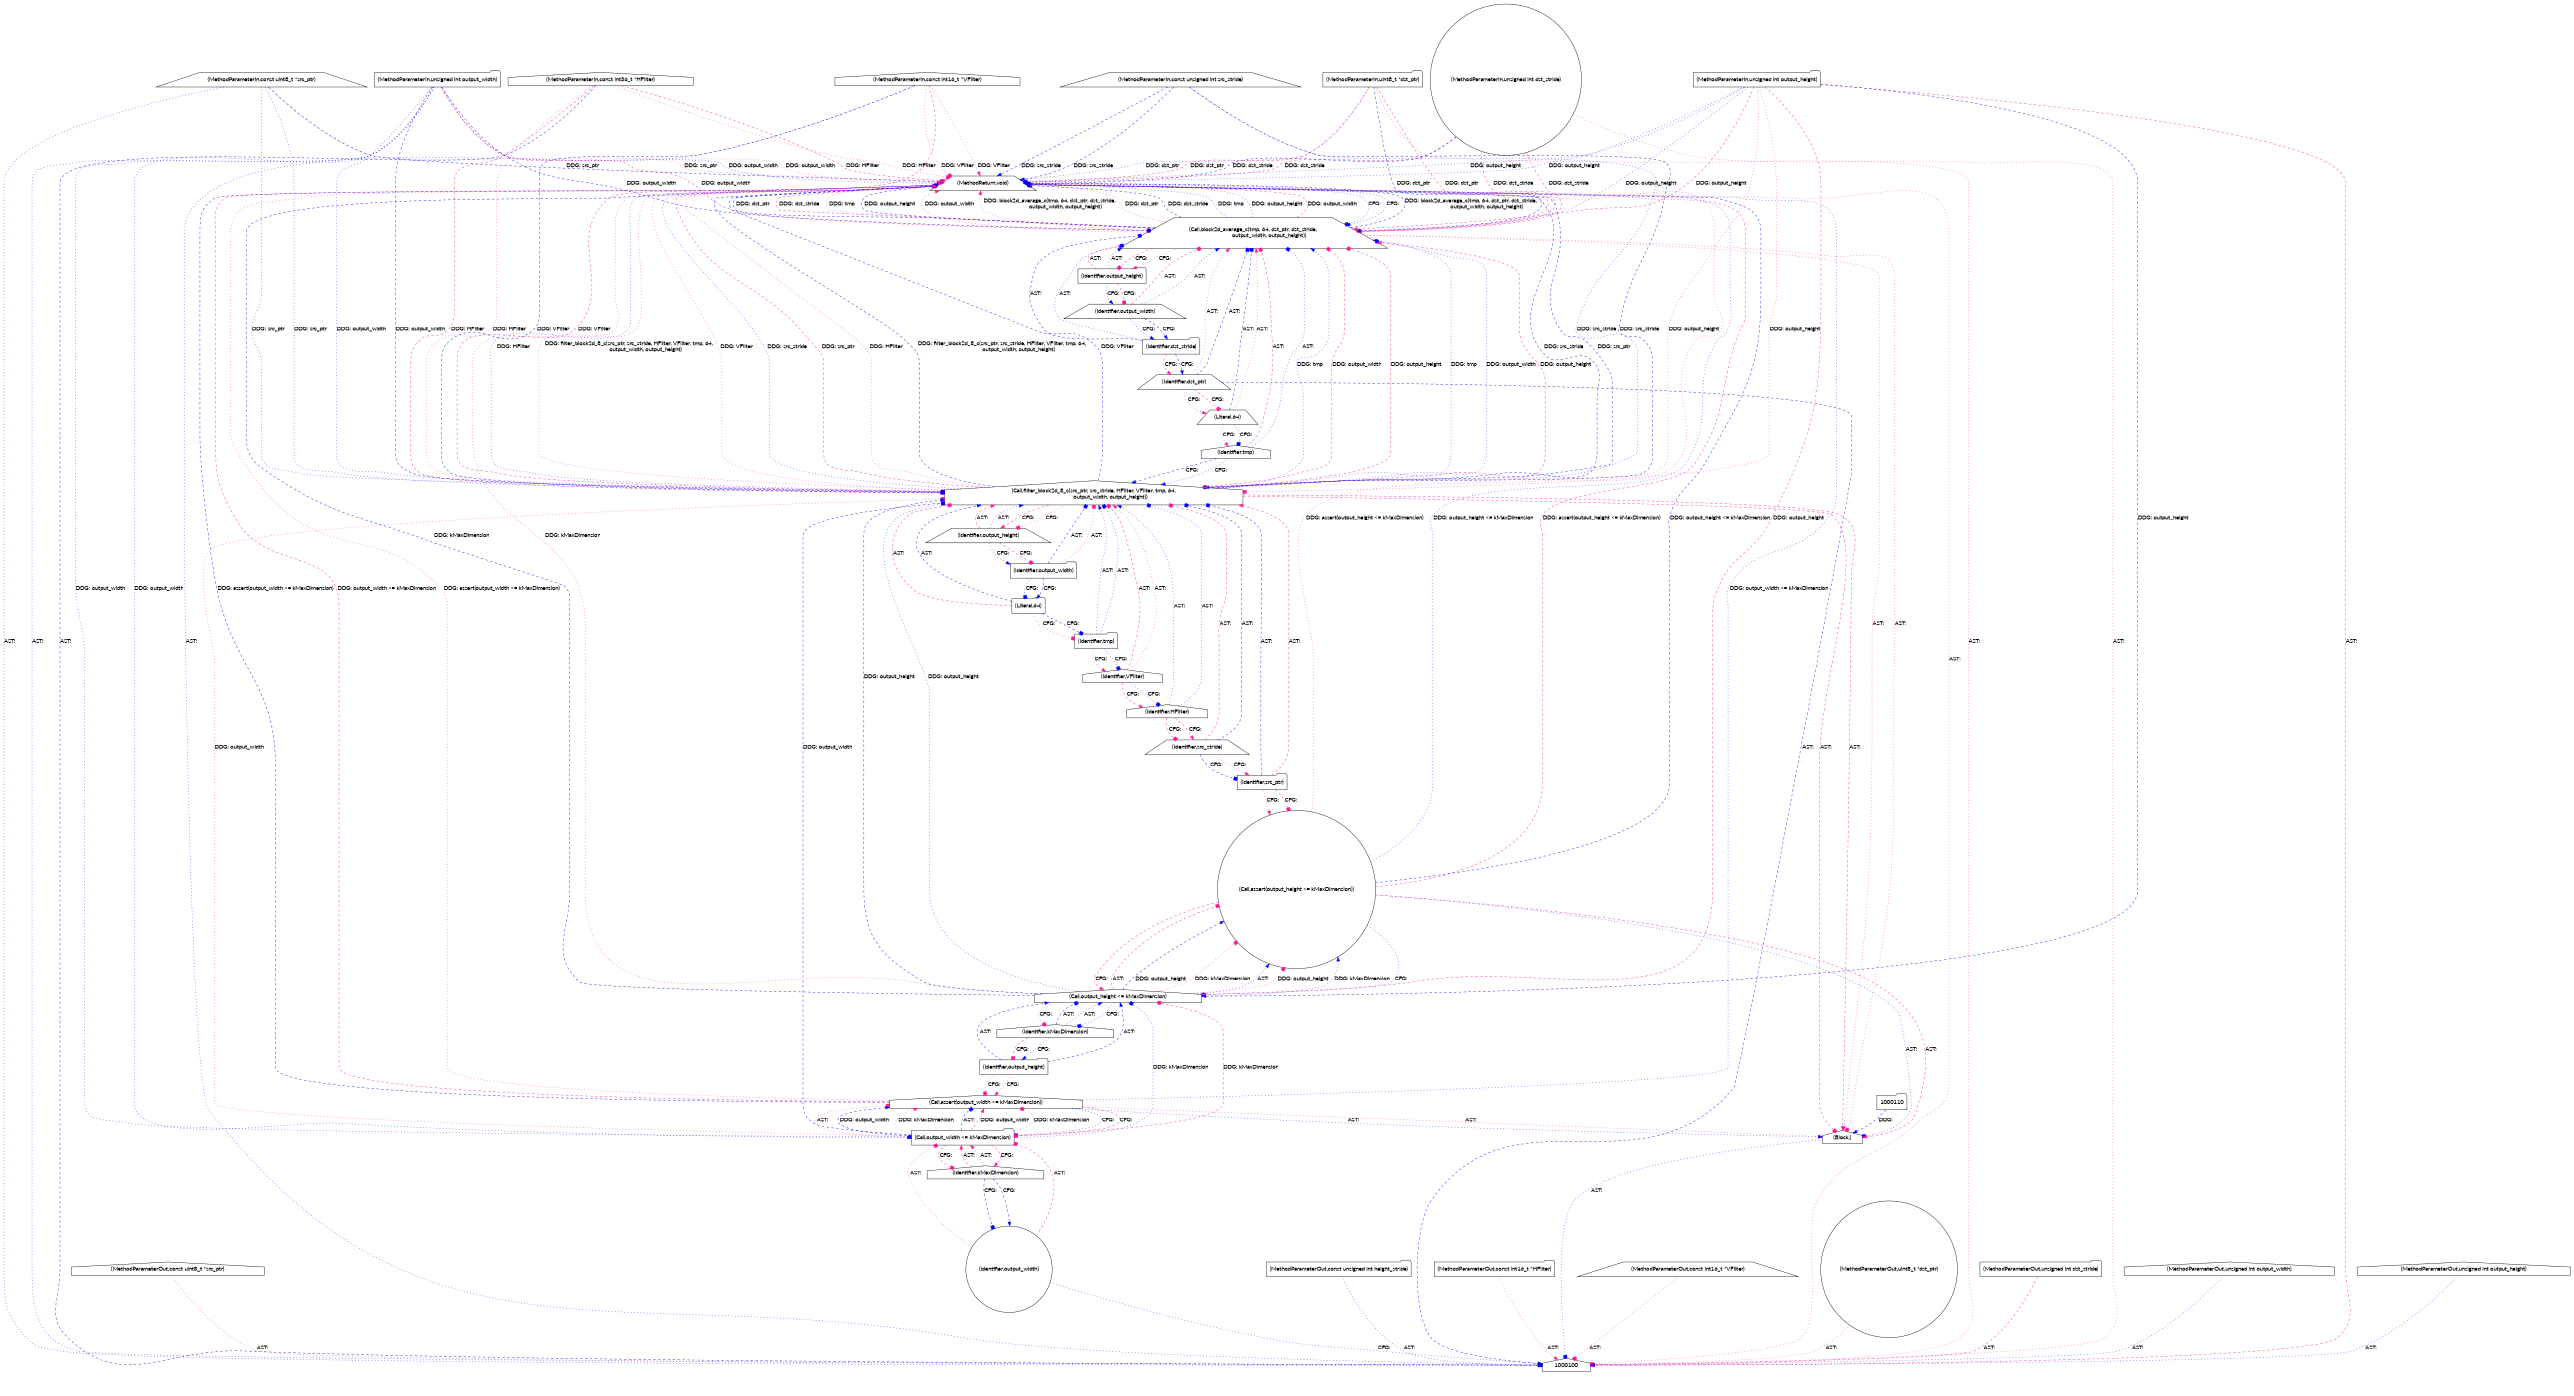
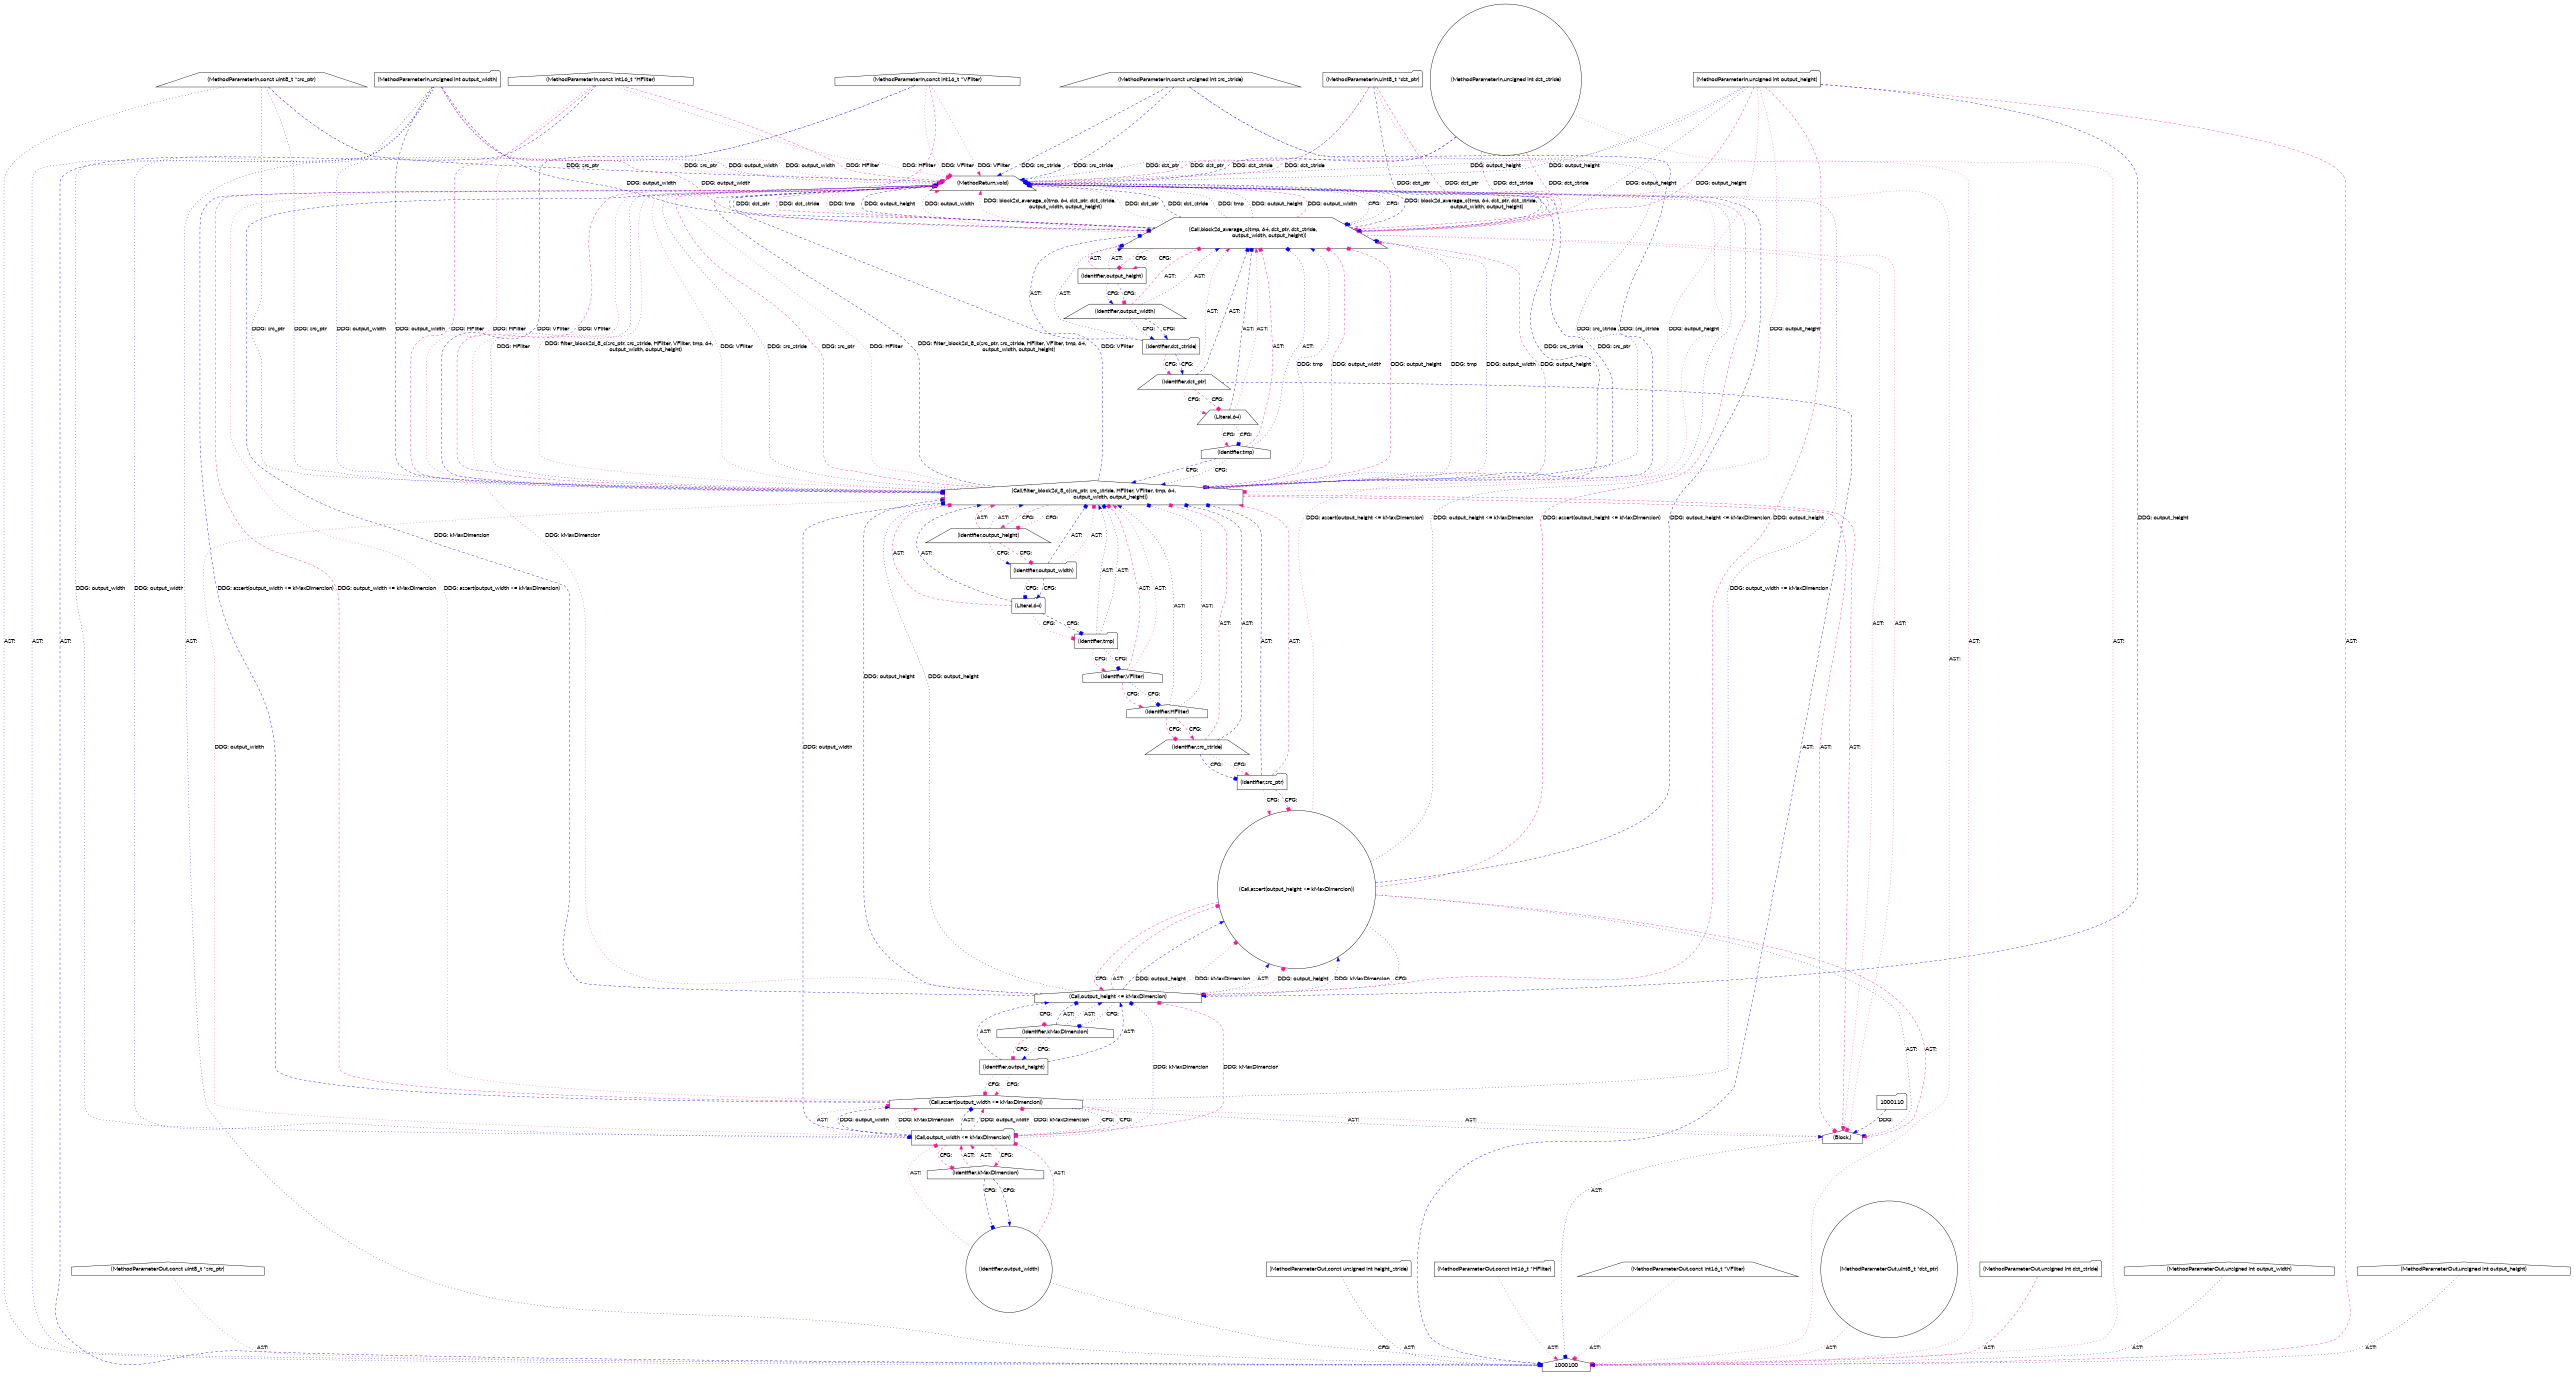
(601, 80) -> (601, 80)
